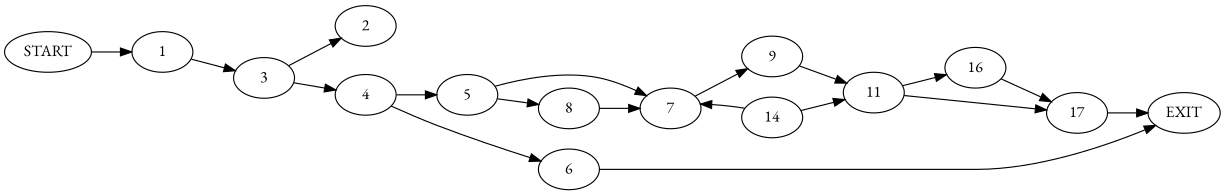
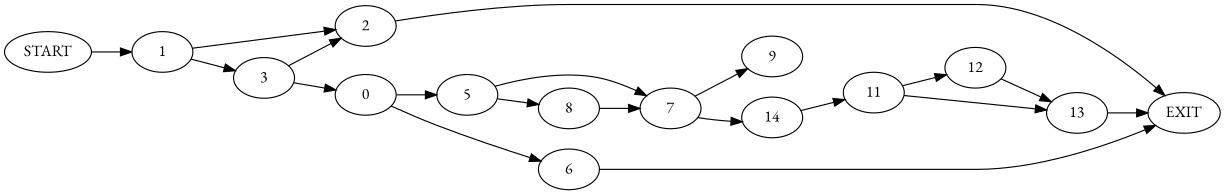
none -> (786, 5)
none -> (258, 40)
(975, 68) -> (975, 68)
(818, 73) -> none
(366, 95) -> (366, 95)
(728, 106) -> (714, 120)
(1077, 113) -> (1077, 113)
